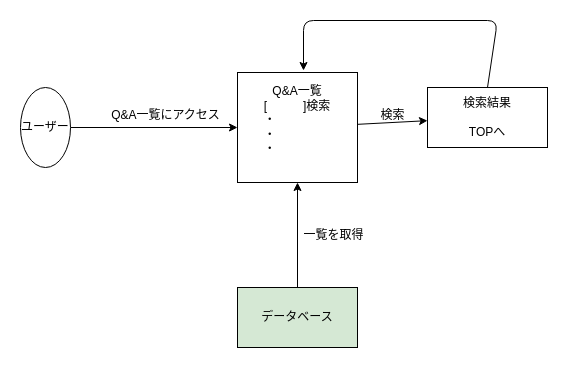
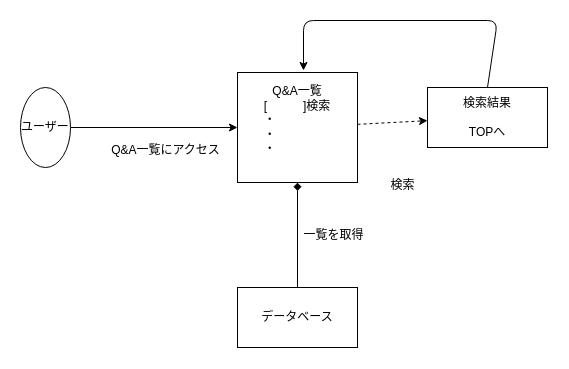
(166, 116) -> (166, 151)
(393, 116) -> (403, 186)
(388, 123) -> (388, 123)
(298, 191) -> (298, 191)
(298, 318) -> (298, 318)
